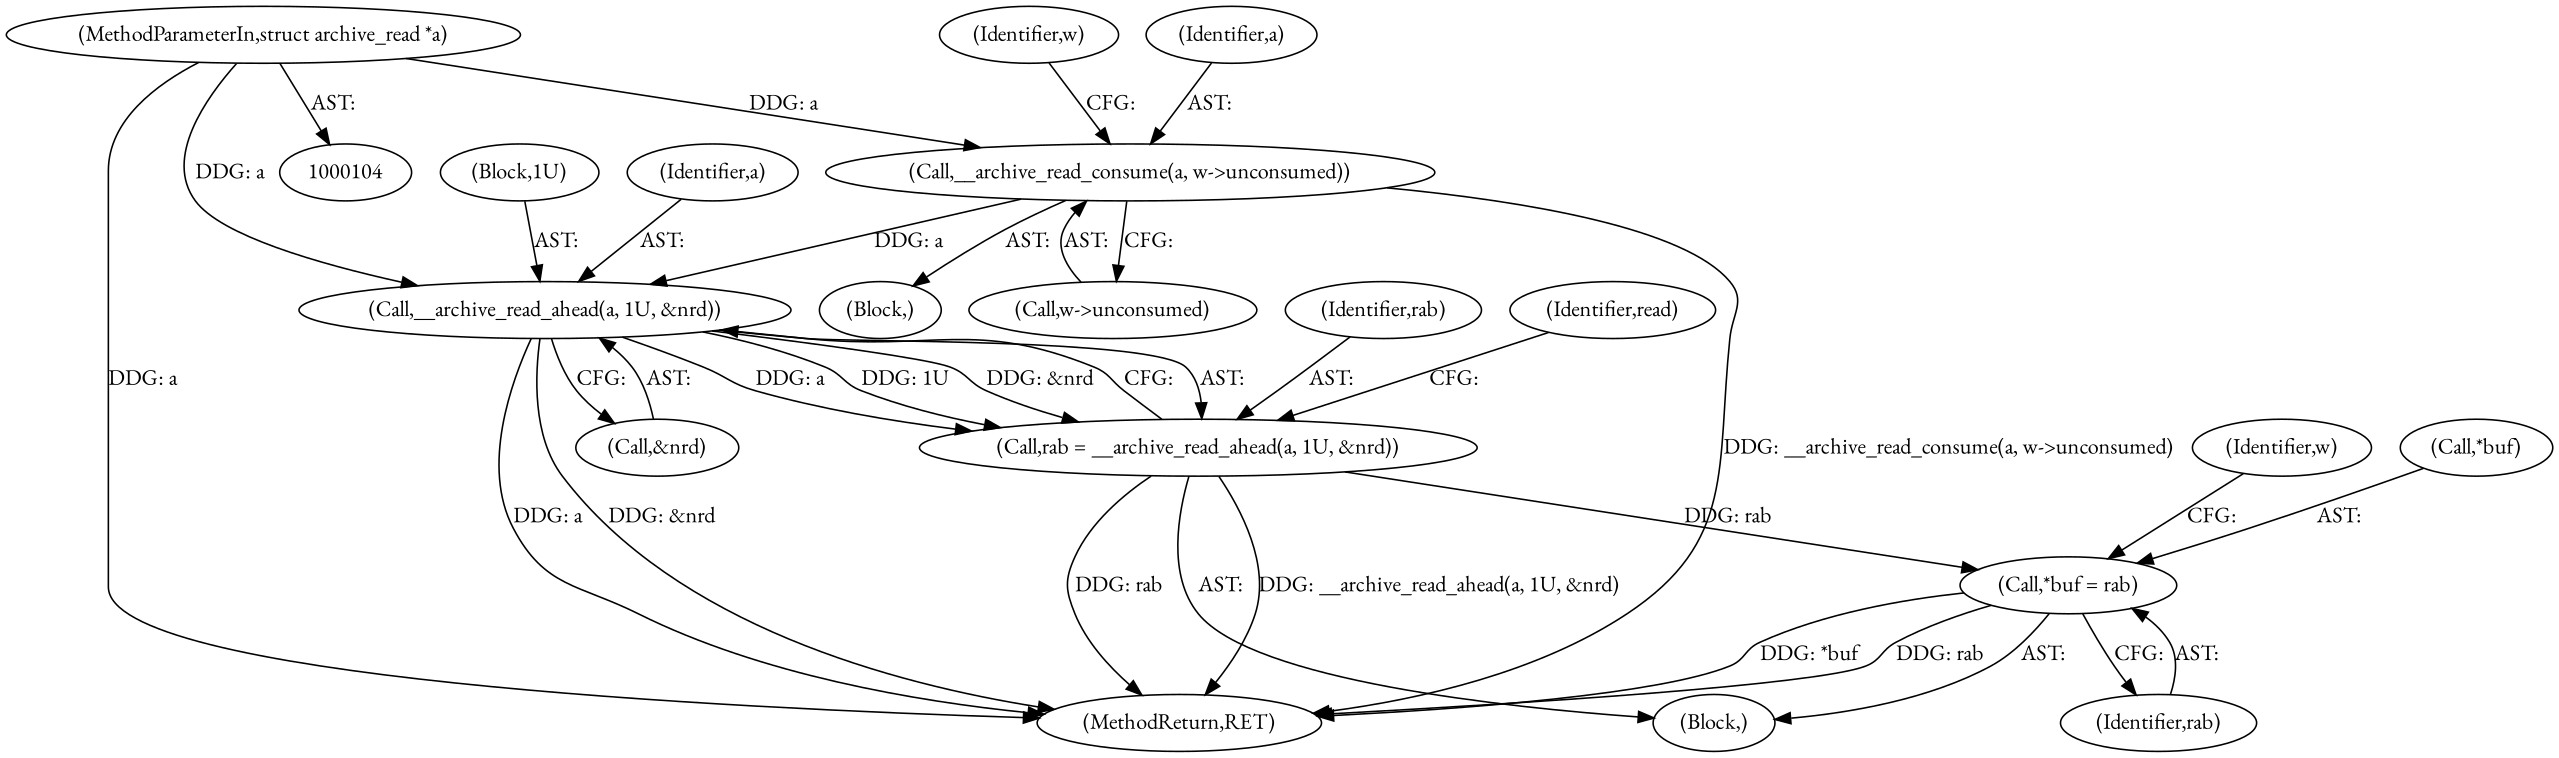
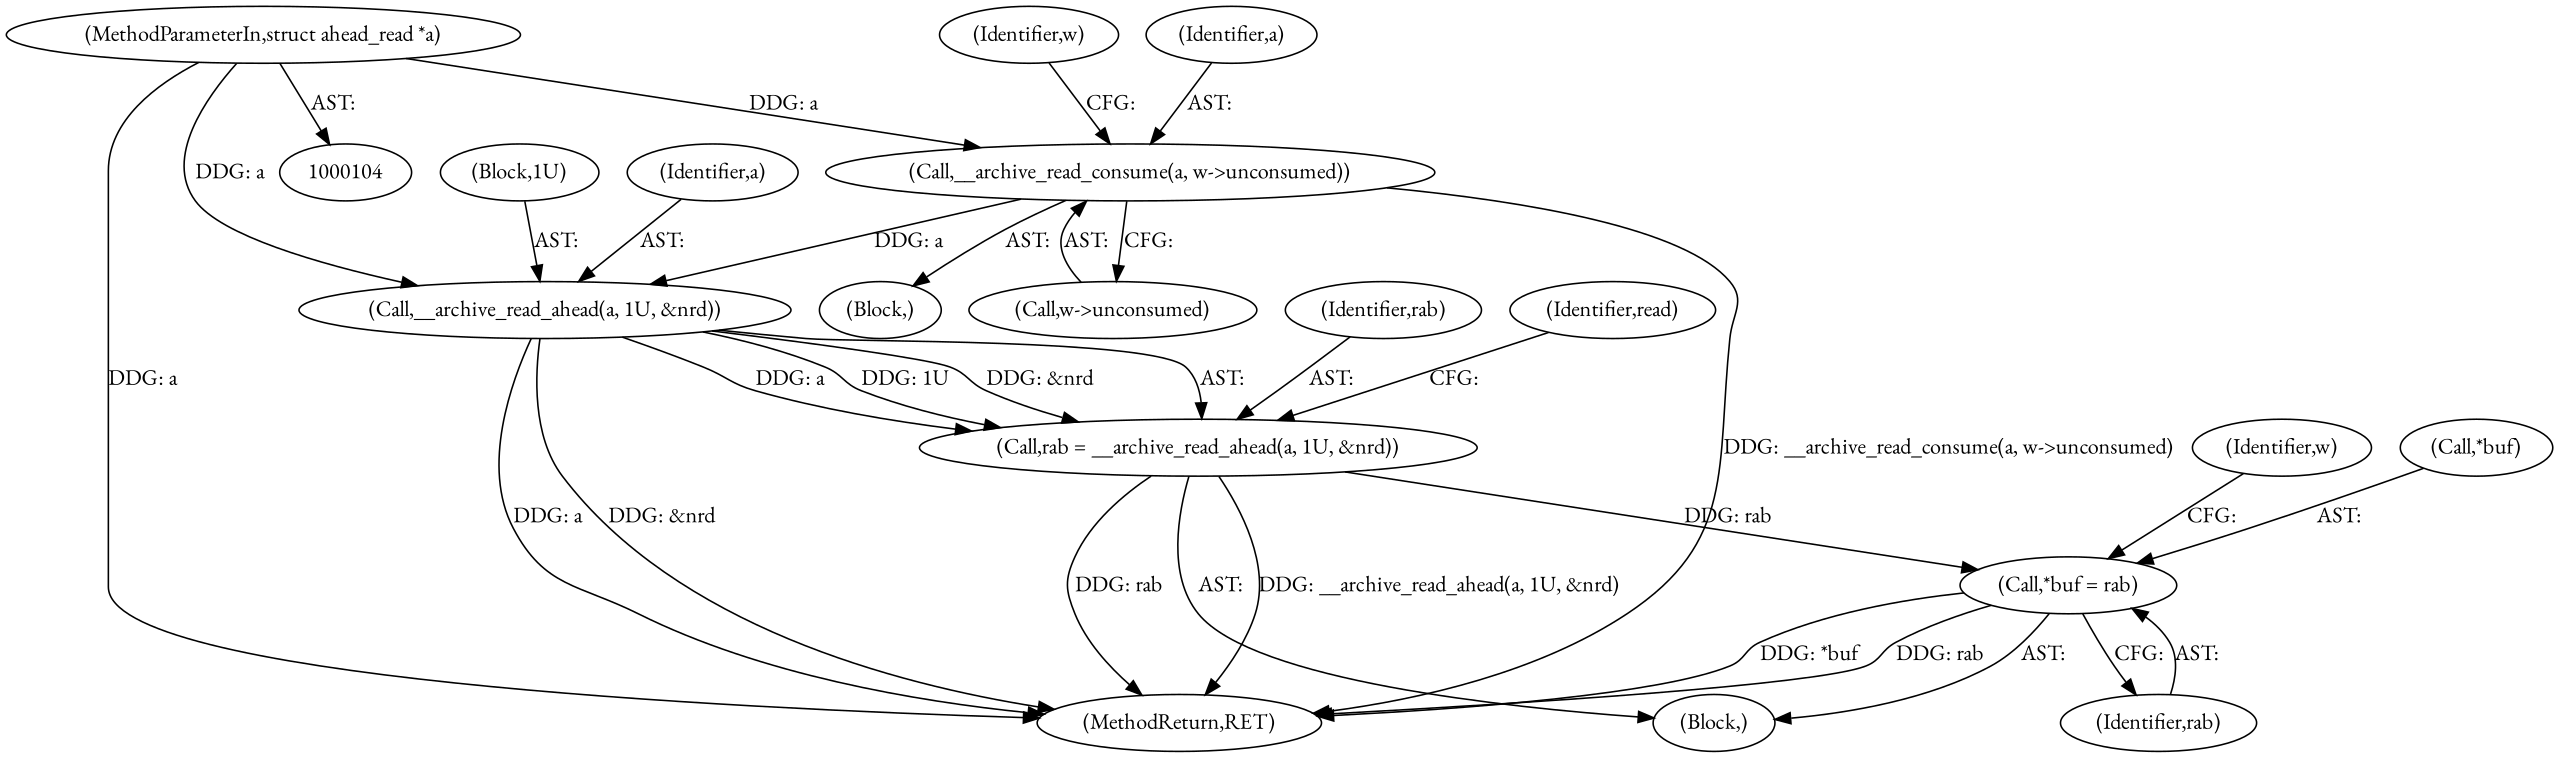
(263, 35) -> (263, 35)
(1070, 359) -> none
(657, 448) -> none
